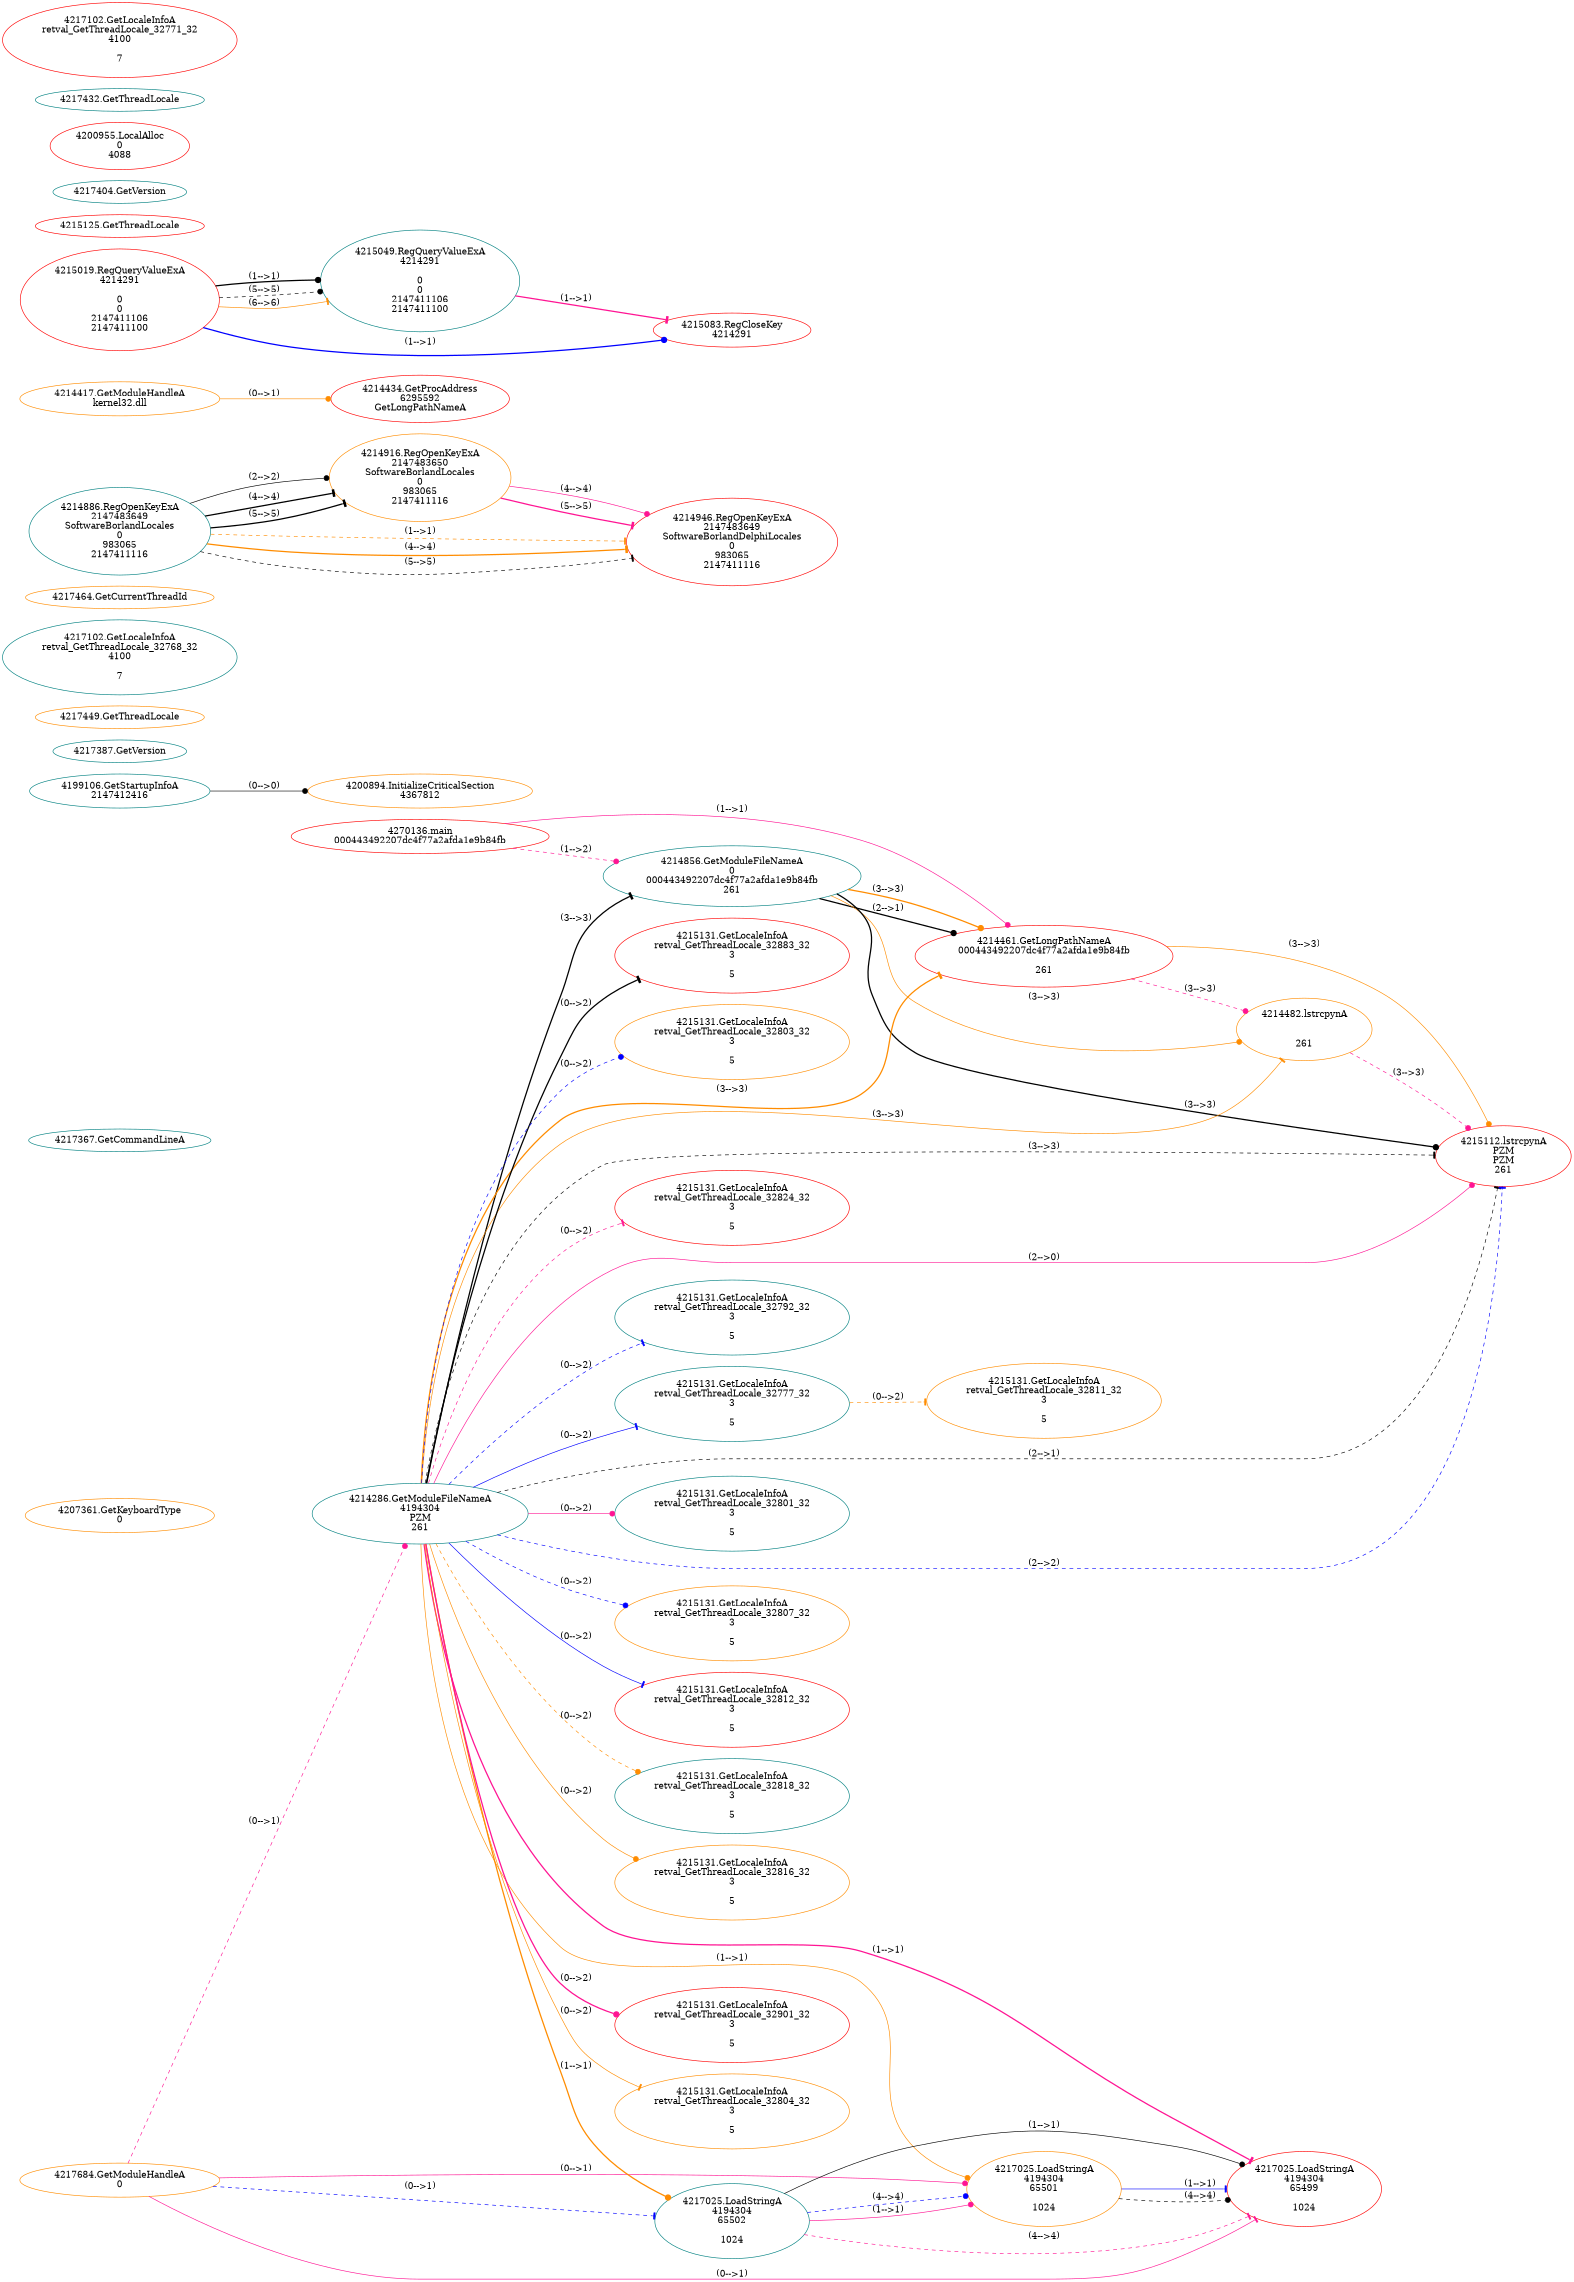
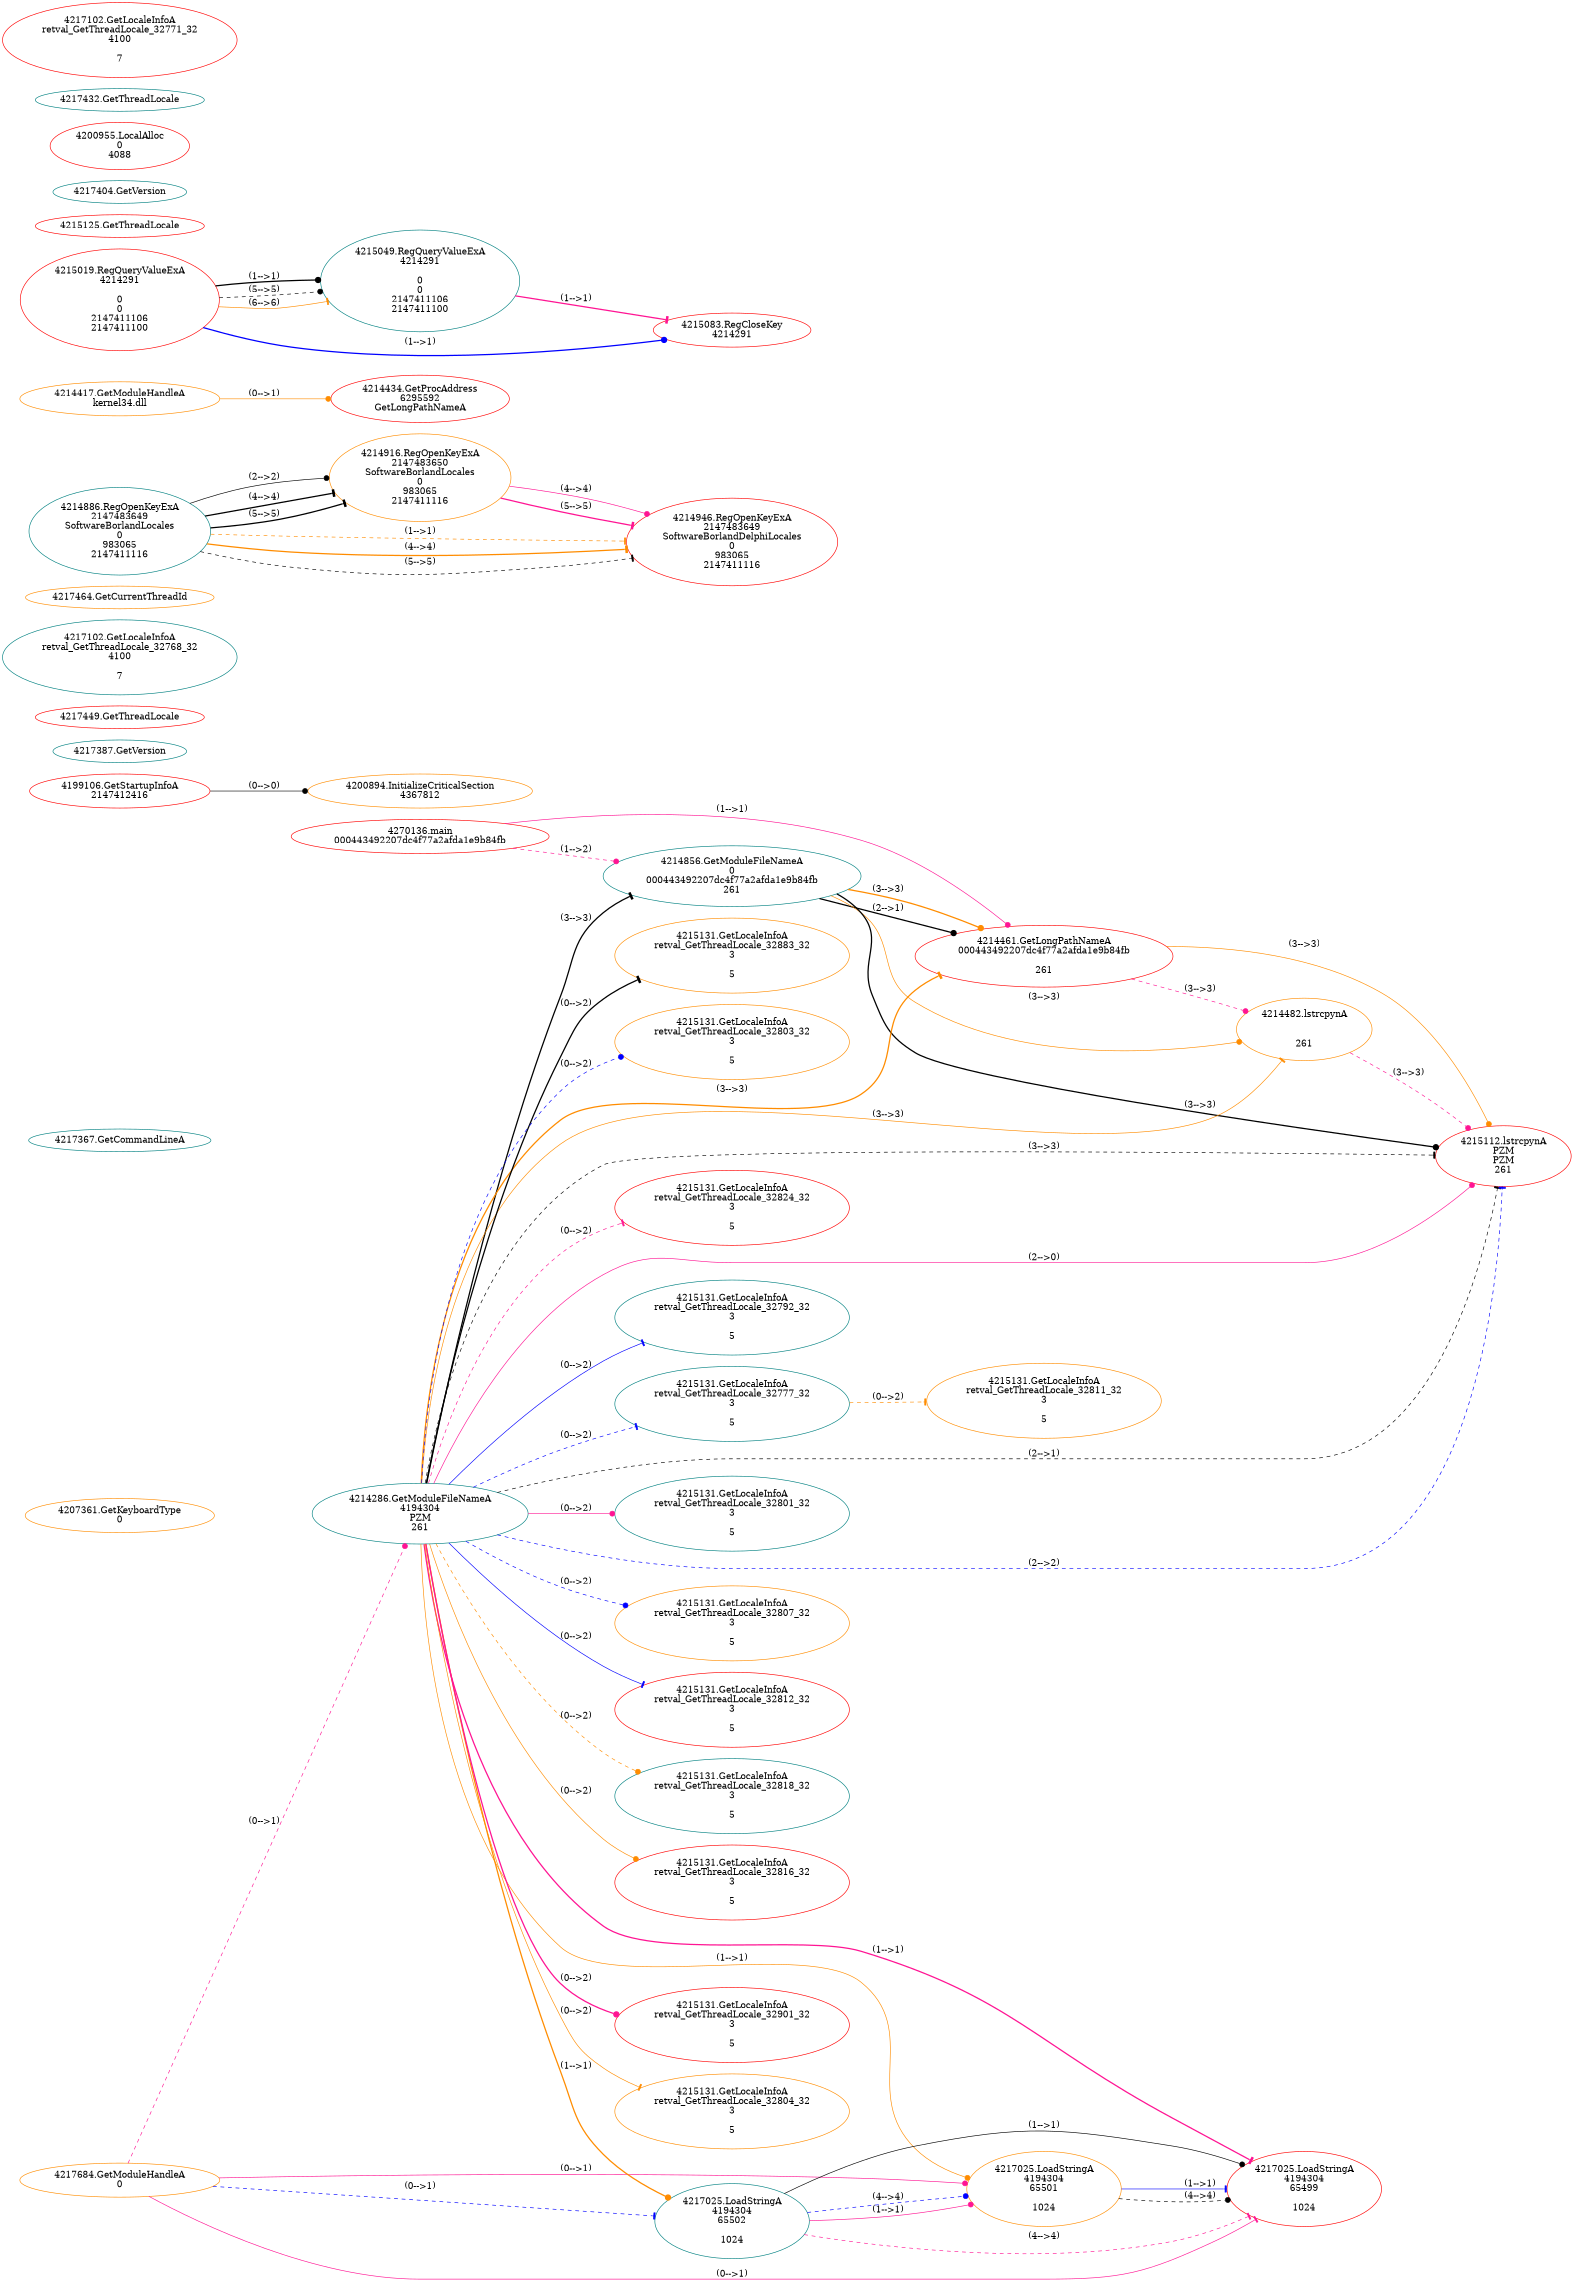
(120, 399) -> (120, 399)
(120, 717) -> (120, 717)
(120, 791) -> (120, 791)
(732, 956) -> (732, 956)
(538, 1405) -> (538, 1405)
(552, 1453) -> (552, 1453)
(732, 1883) -> (732, 1883)
